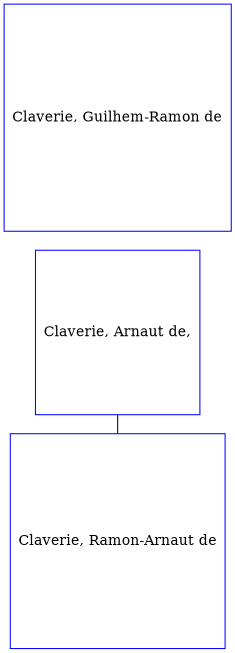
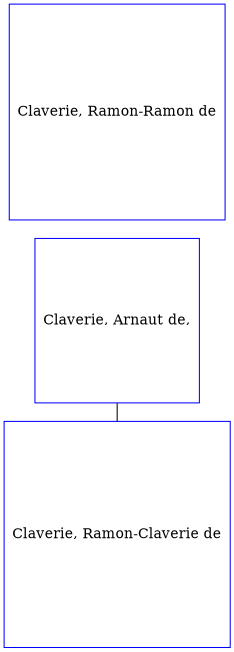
(118, 118) -> (117, 112)
(118, 541) -> (117, 534)
